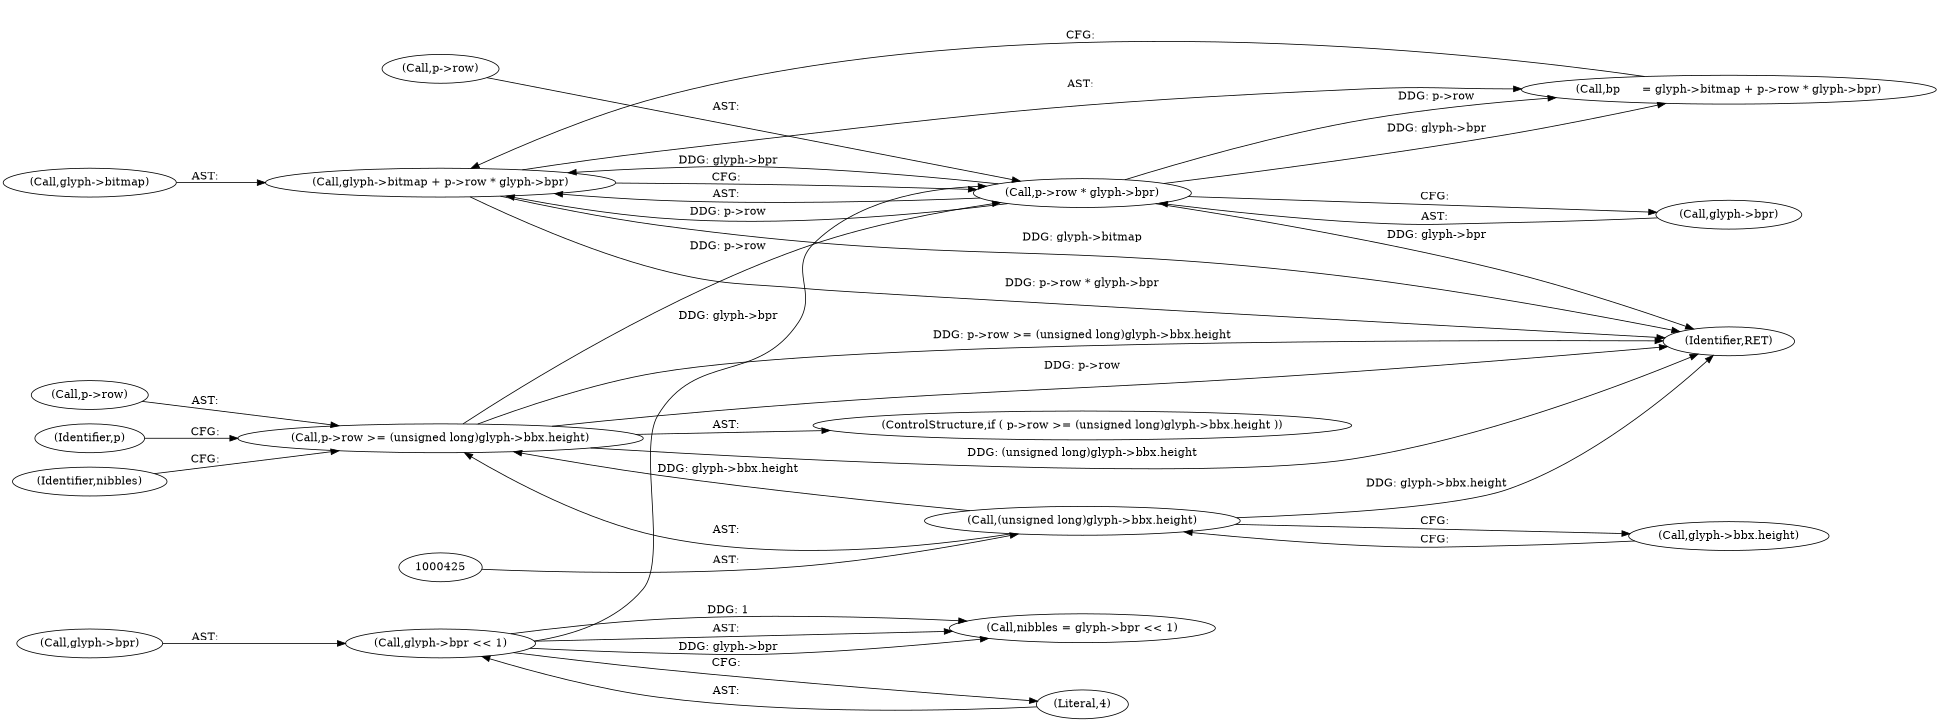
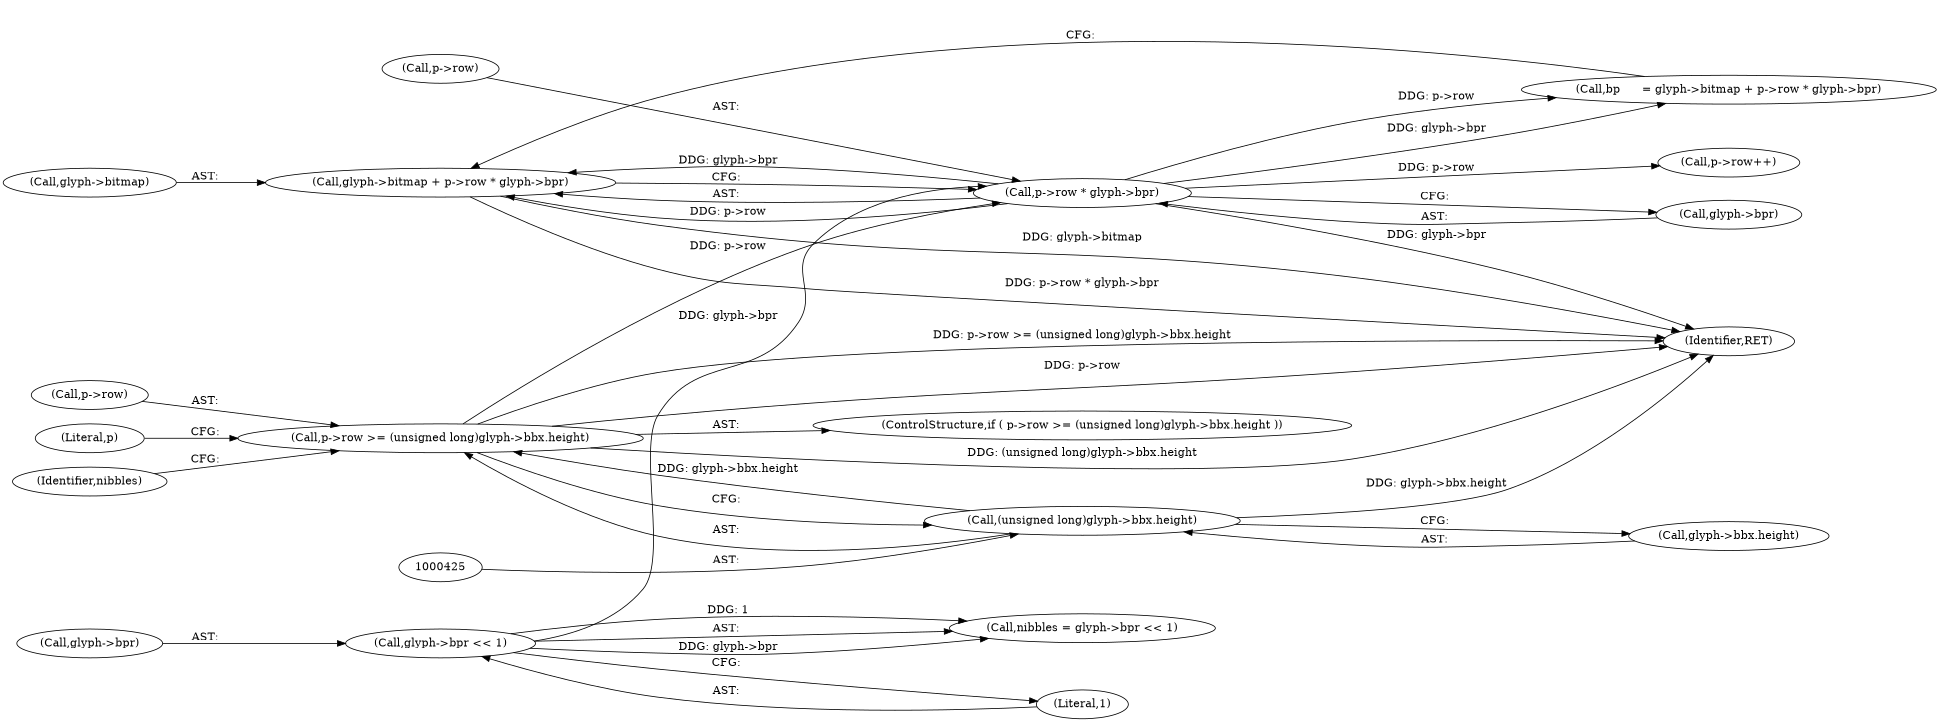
(1017, 111) -> none
none -> (1729, 163)
(90, 438) -> (90, 438)
none -> (696, 511)
(1437, 540) -> (1437, 540)
(1082, 704) -> (1082, 704)
